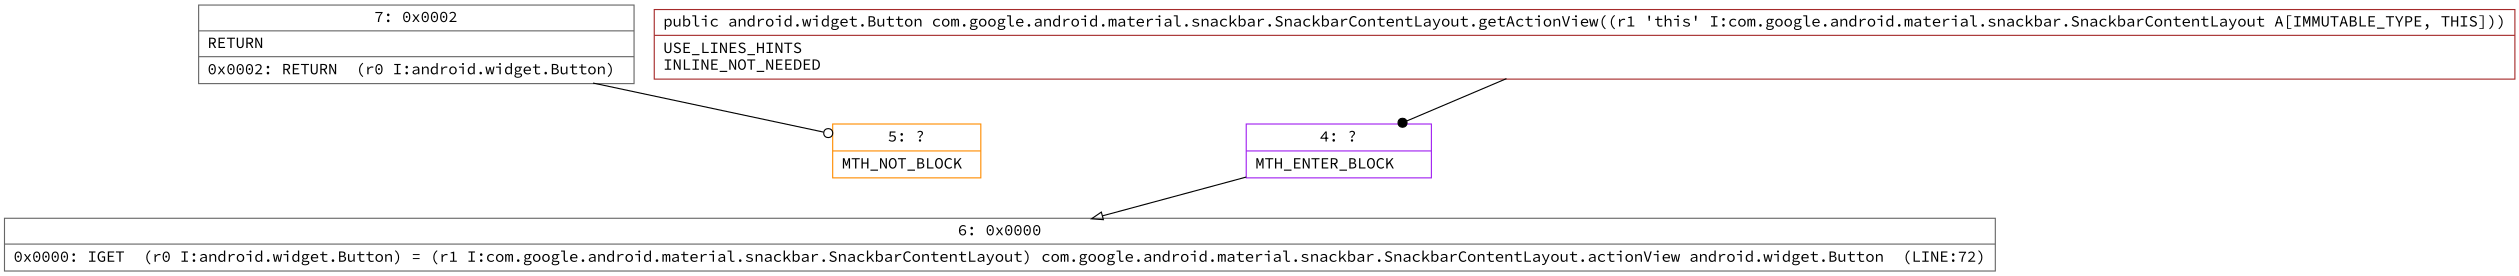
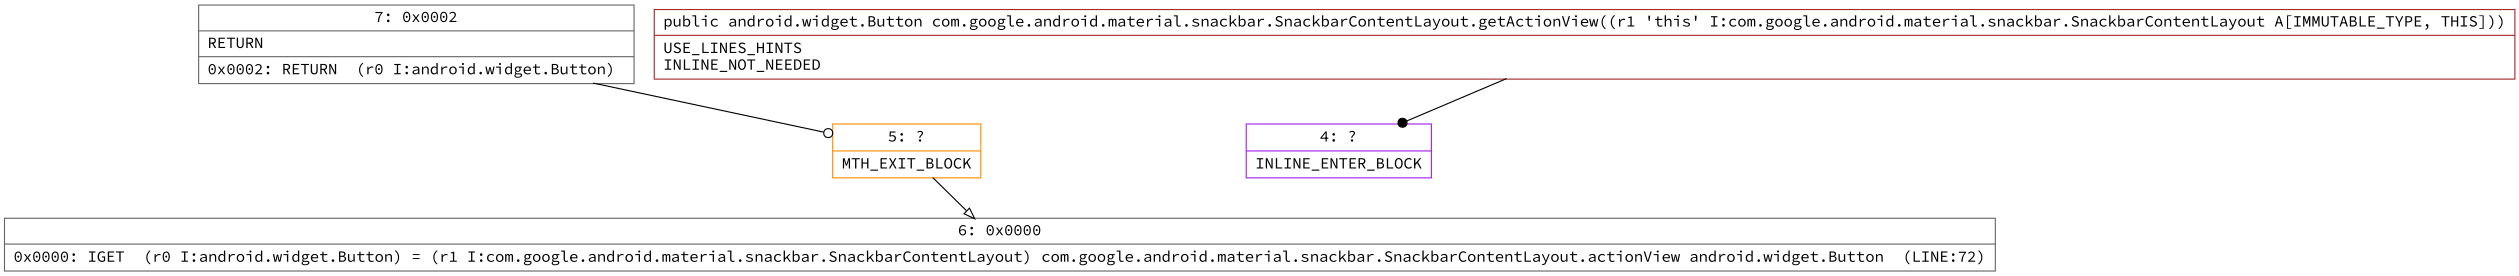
(902, 164) -> (907, 164)
(1325, 164) -> (1339, 164)
(1174, 196) -> (950, 194)
